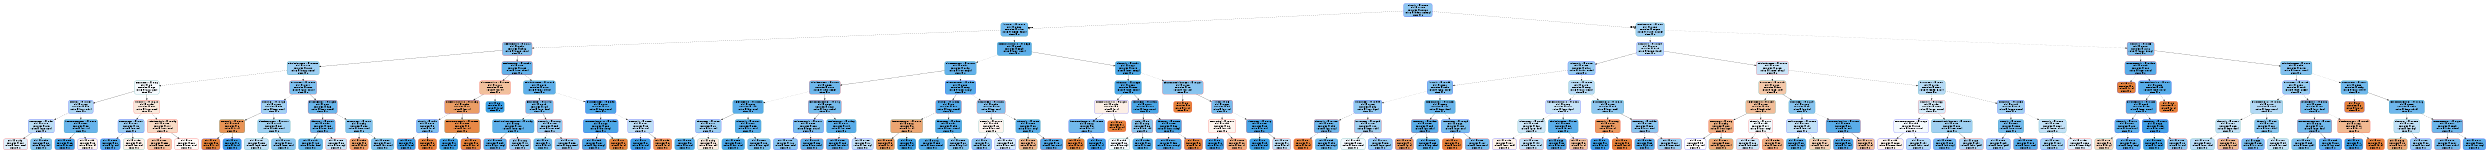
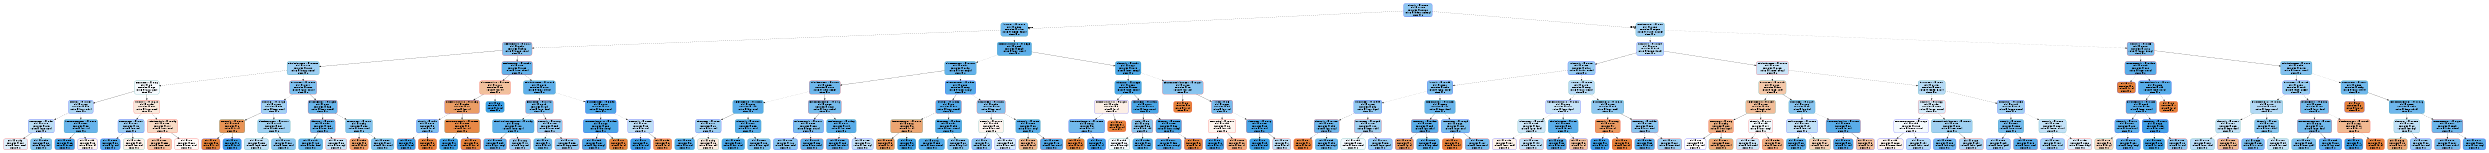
(1645, 144) -> (1645, 144)
